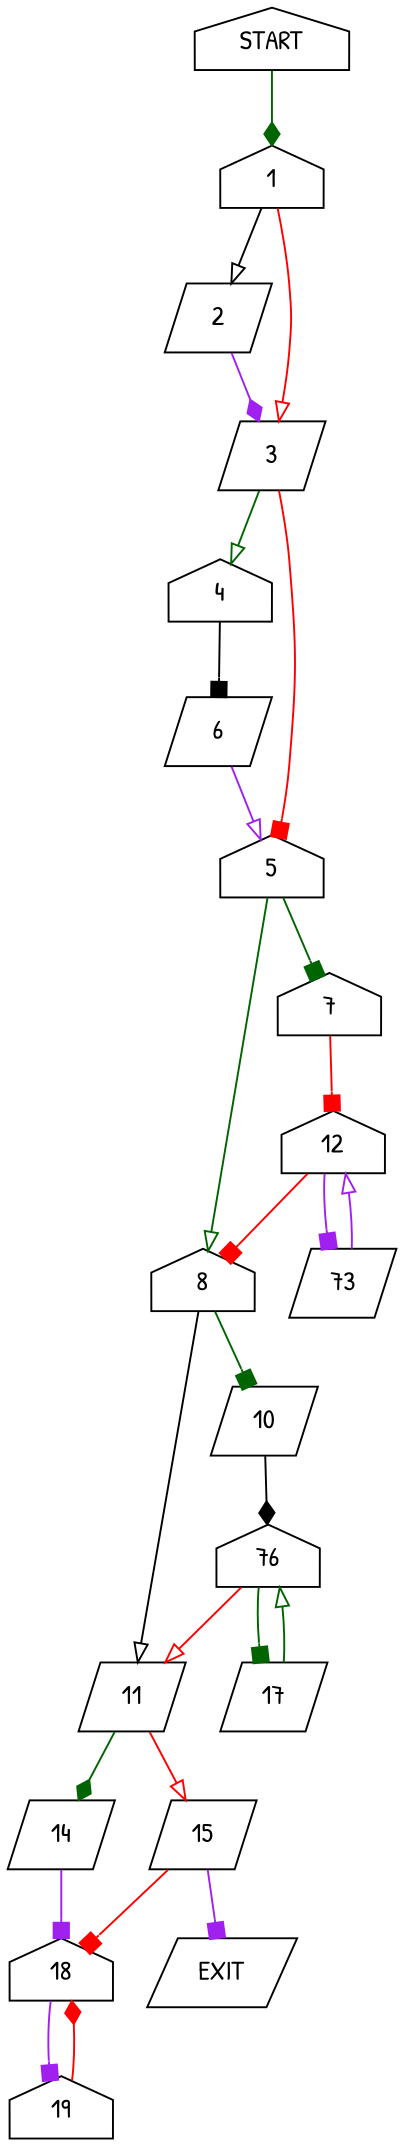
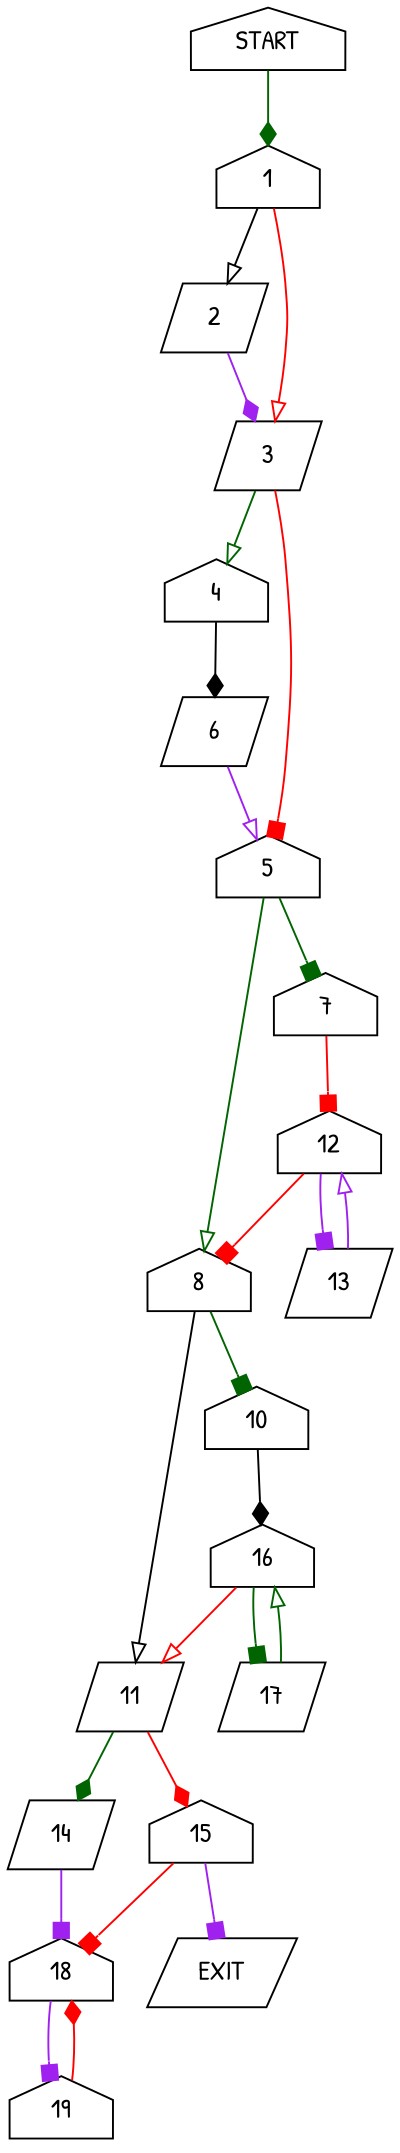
(219, 650) -> (216, 648)
(343, 1283) -> (339, 1283)
(264, 1421) -> (257, 1421)
(268, 1559) -> (262, 1559)
(163, 1758) -> (162, 1759)
(203, 1835) -> (201, 1835)
